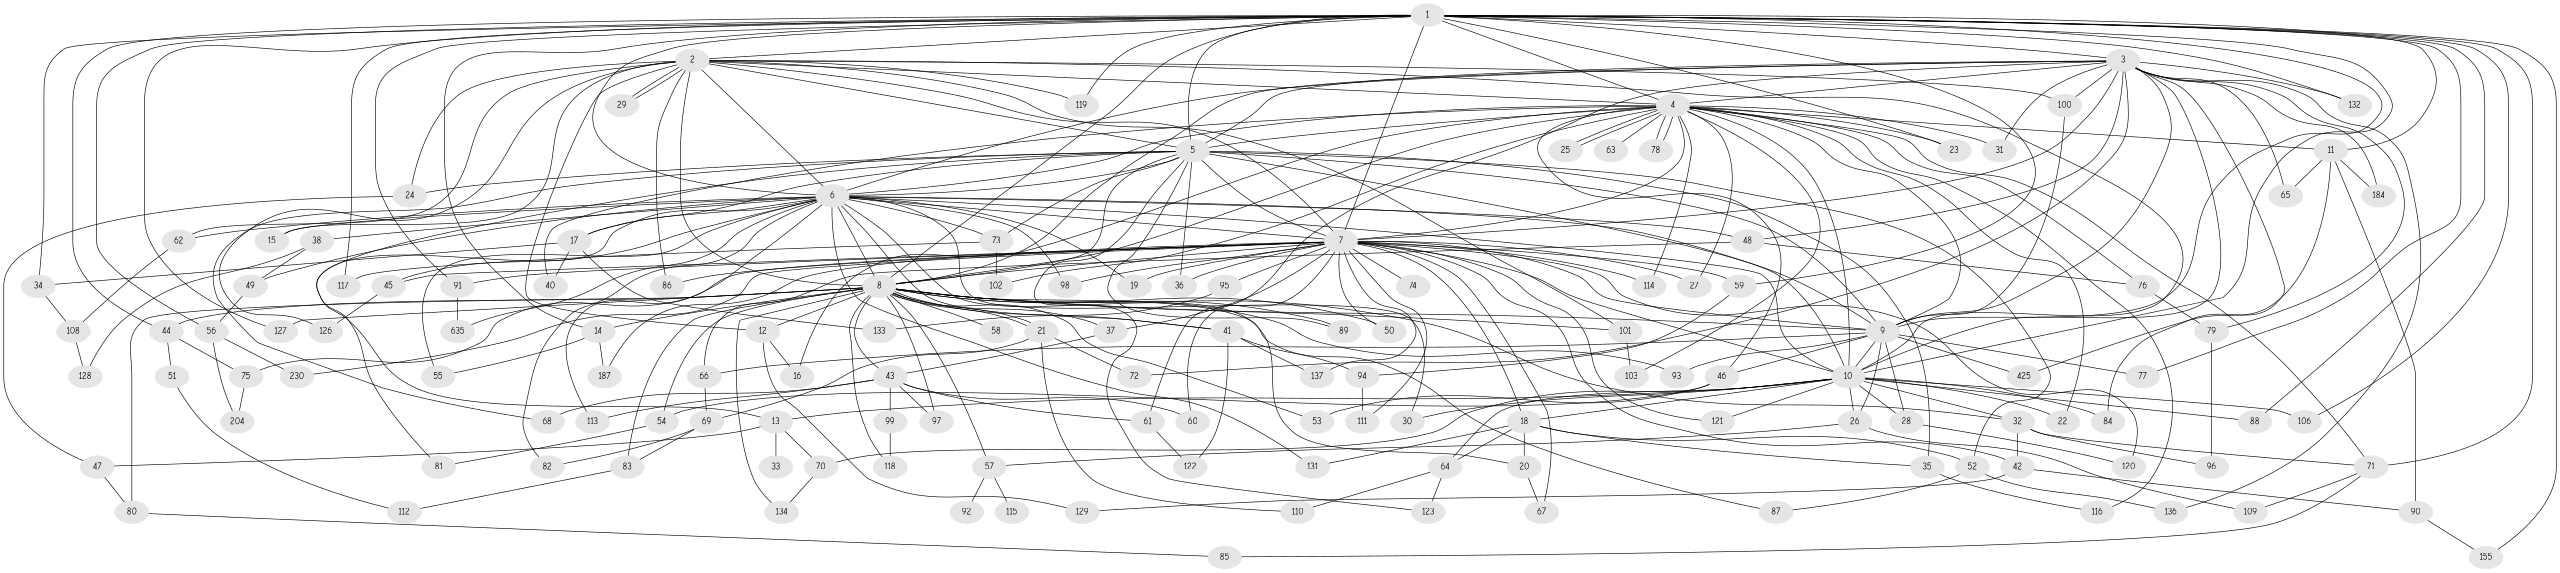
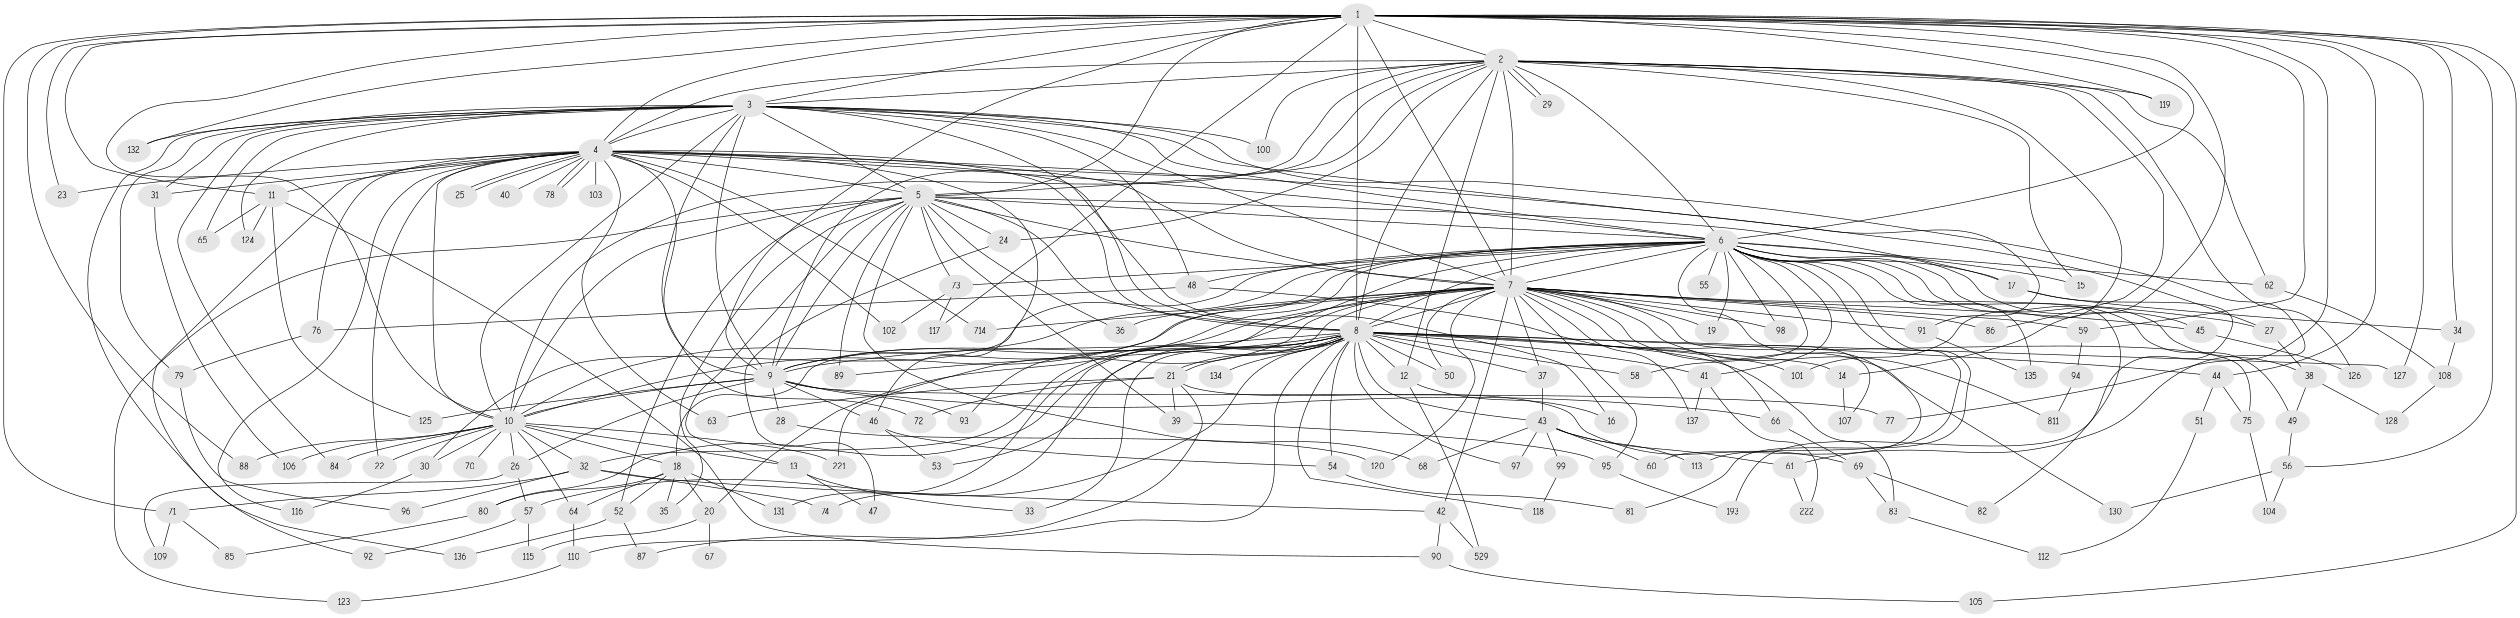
(748, 30) -> (1435, 188)
(2488, 58) -> (192, 345)
none -> (1125, 83)
(2379, 196) -> (248, 241)
(2065, 204) -> (227, 296)
(2025, 262) -> (944, 174)
(562, 264) -> none
(1649, 286) -> (980, 331)
(458, 331) -> (2031, 377)
(880, 331) -> (1733, 512)
(1502, 335) -> none
(1195, 337) -> (1914, 396)
none -> (1806, 338)
(1295, 353) -> none
(1628, 354) -> none
none -> (2290, 354)
(520, 358) -> none
none -> (1144, 370)
(297, 377) -> (2116, 512)
(605, 377) -> (1845, 422)
(2024, 377) -> (426, 422)
none -> (961, 388)
(1877, 399) -> none
(237, 422) -> (2269, 512)
none -> (1176, 422)
(1362, 422) -> (2053, 422)
(1718, 422) -> (839, 467)
(798, 444) -> none
(1190, 467) -> (1807, 512)
none -> (707, 486)
(115, 490) -> (584, 489)
(801, 490) -> none
(1437, 490) -> (462, 589)
(2010, 495) -> (370, 490)
(1082, 512) -> (1482, 557)
none -> (619, 535)
(2486, 557) -> (1976, 603)
